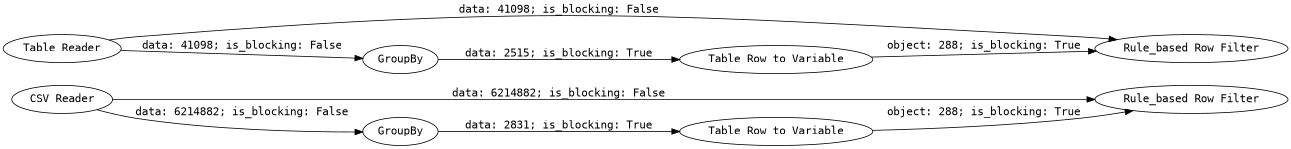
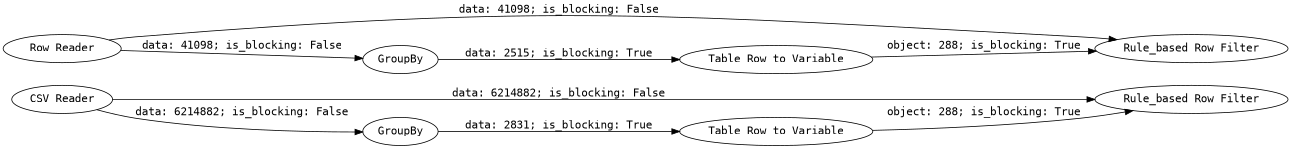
(62, 49) -> (62, 49)
